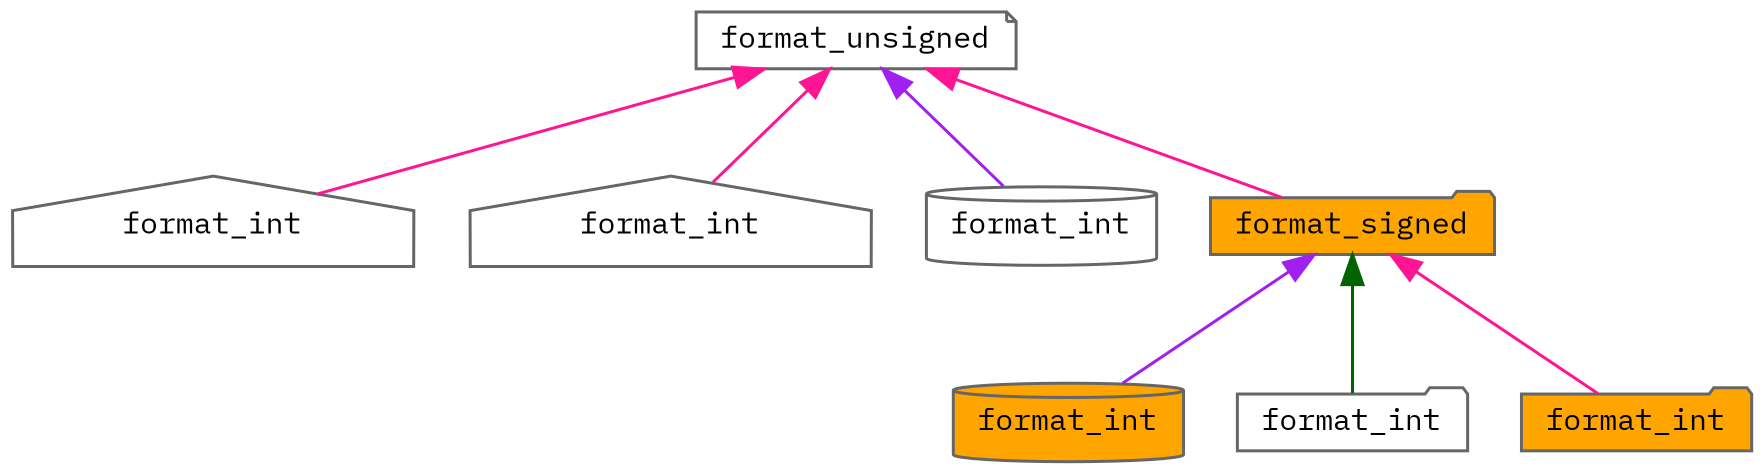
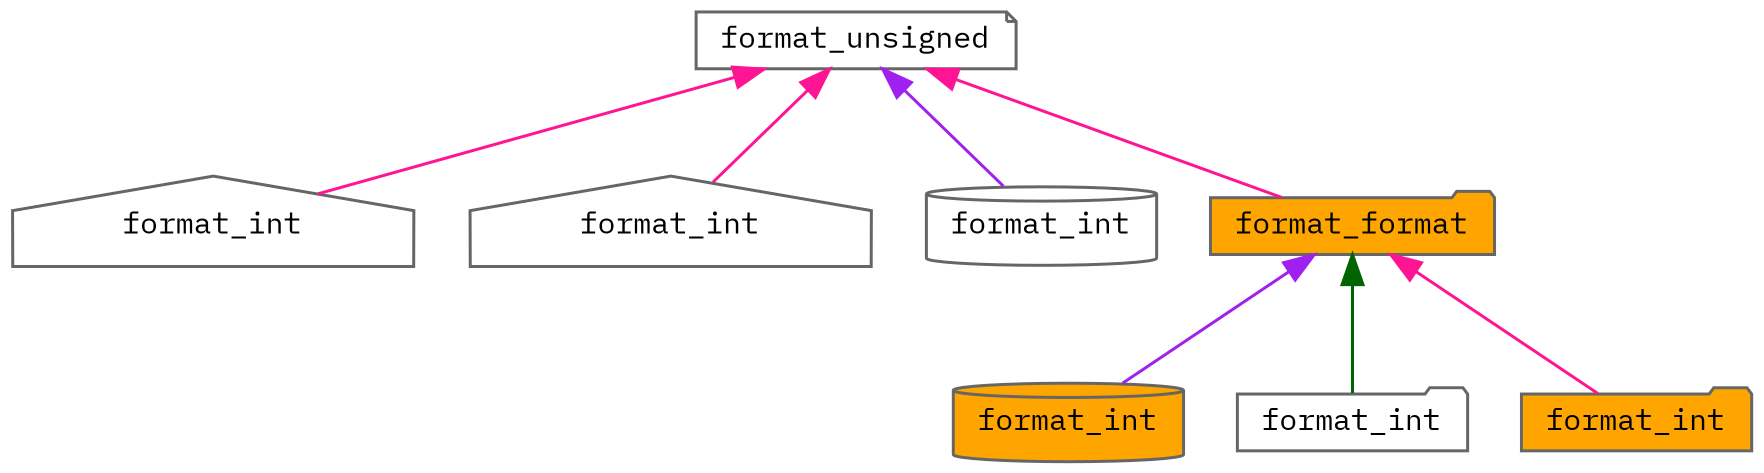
(1353, 226) -> (1353, 226)
